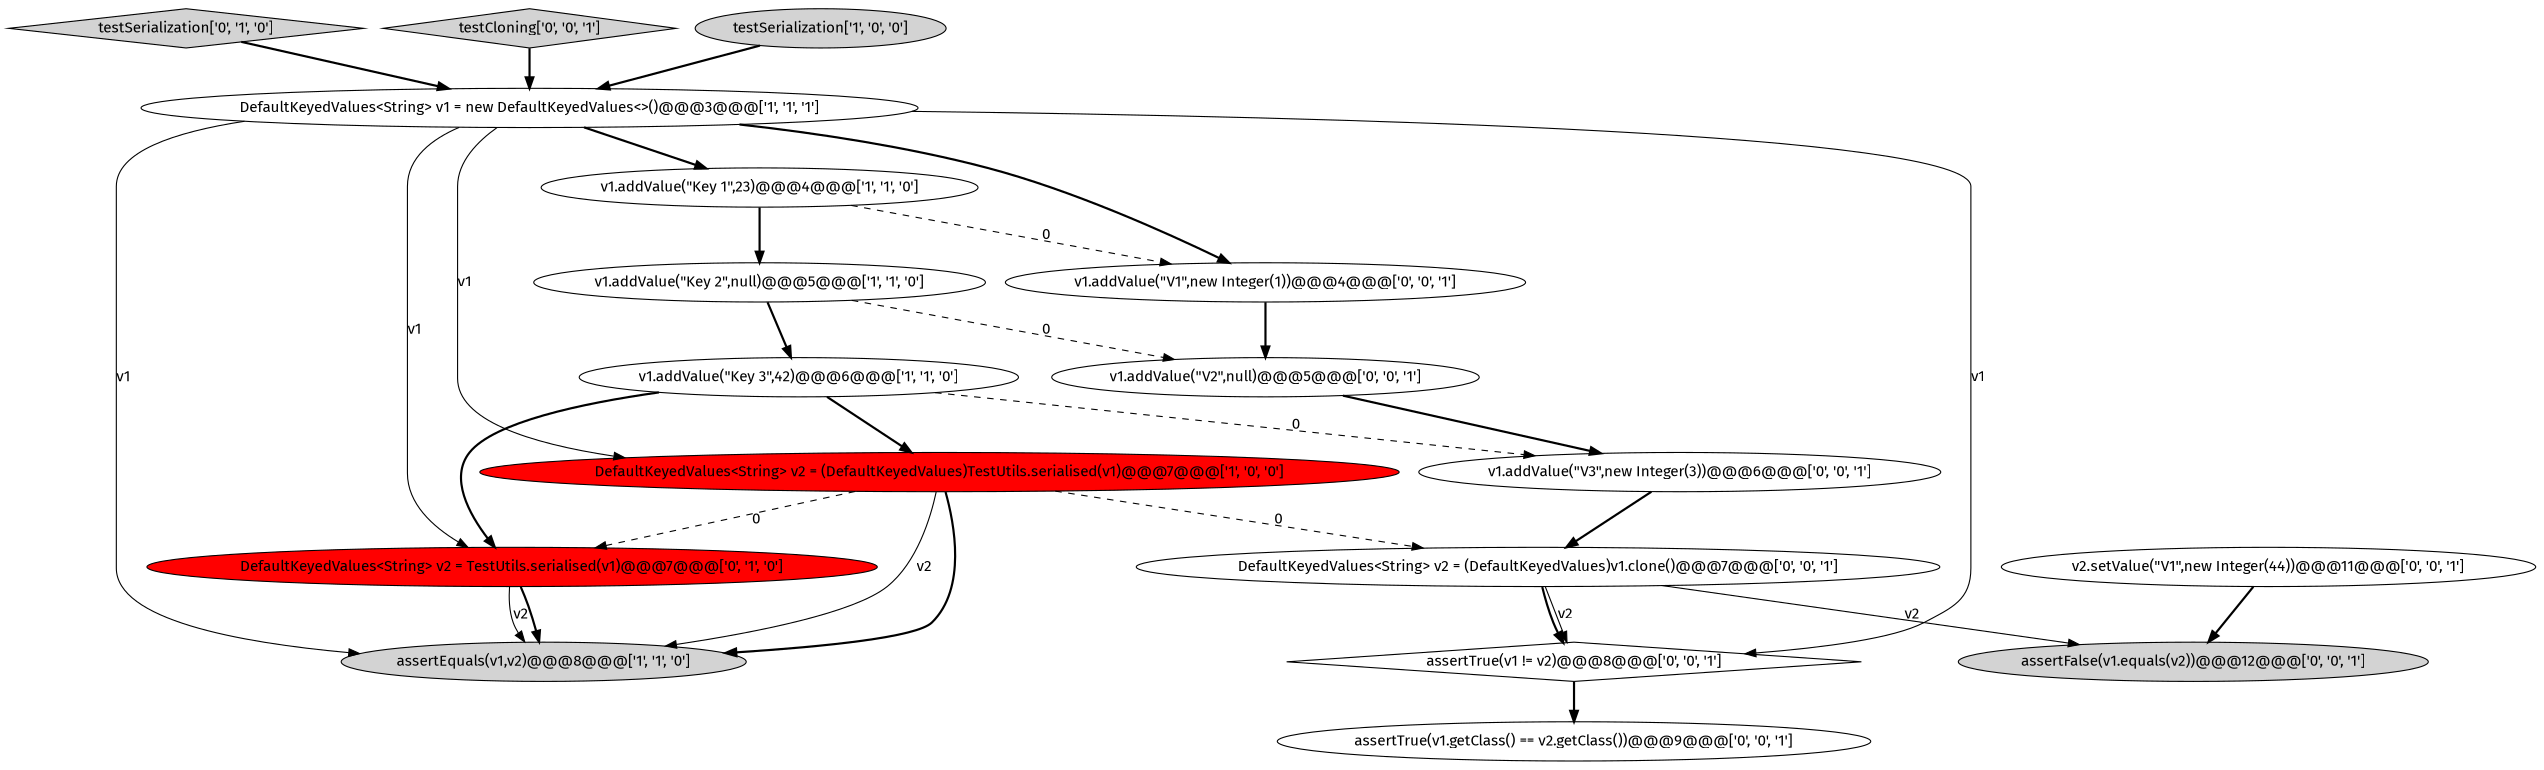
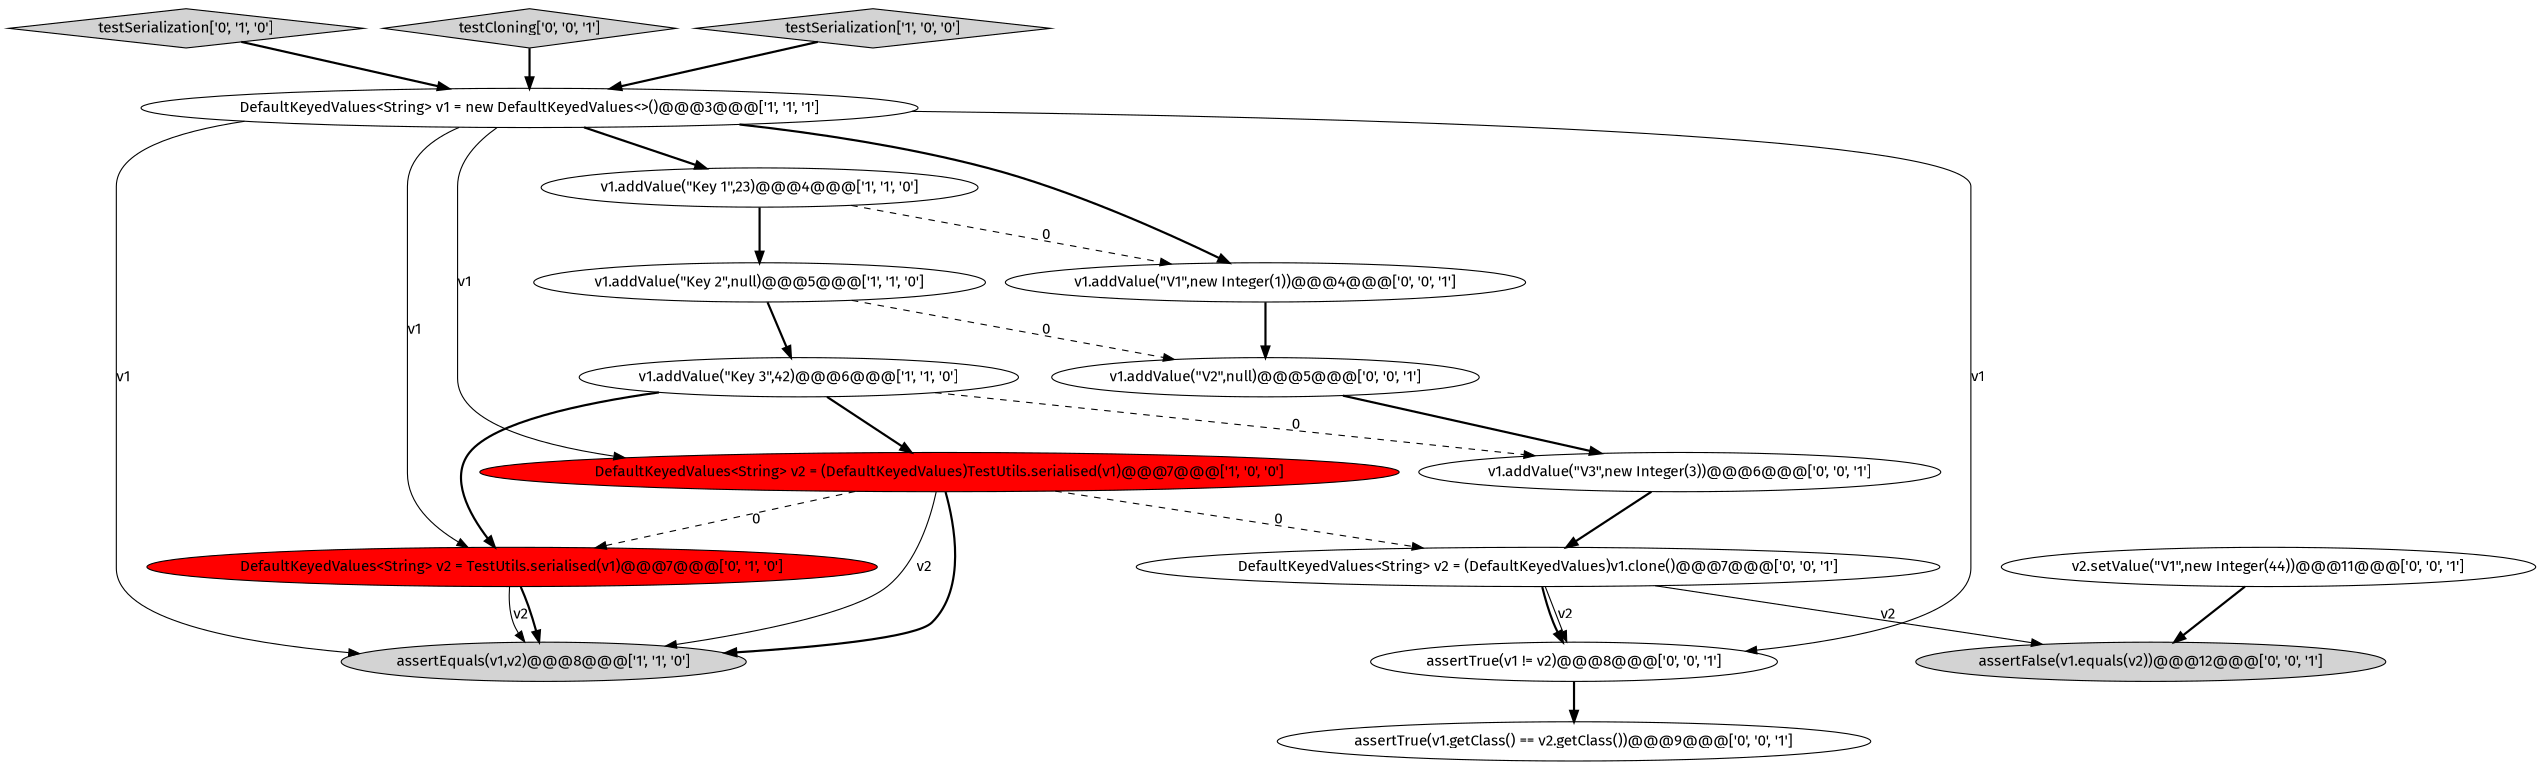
(821, 28) -> (873, 28)
(1574, 662) -> (1574, 662)
